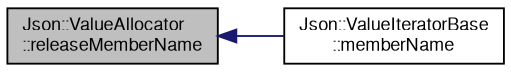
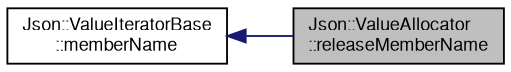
(260, 36) -> (270, 36)
